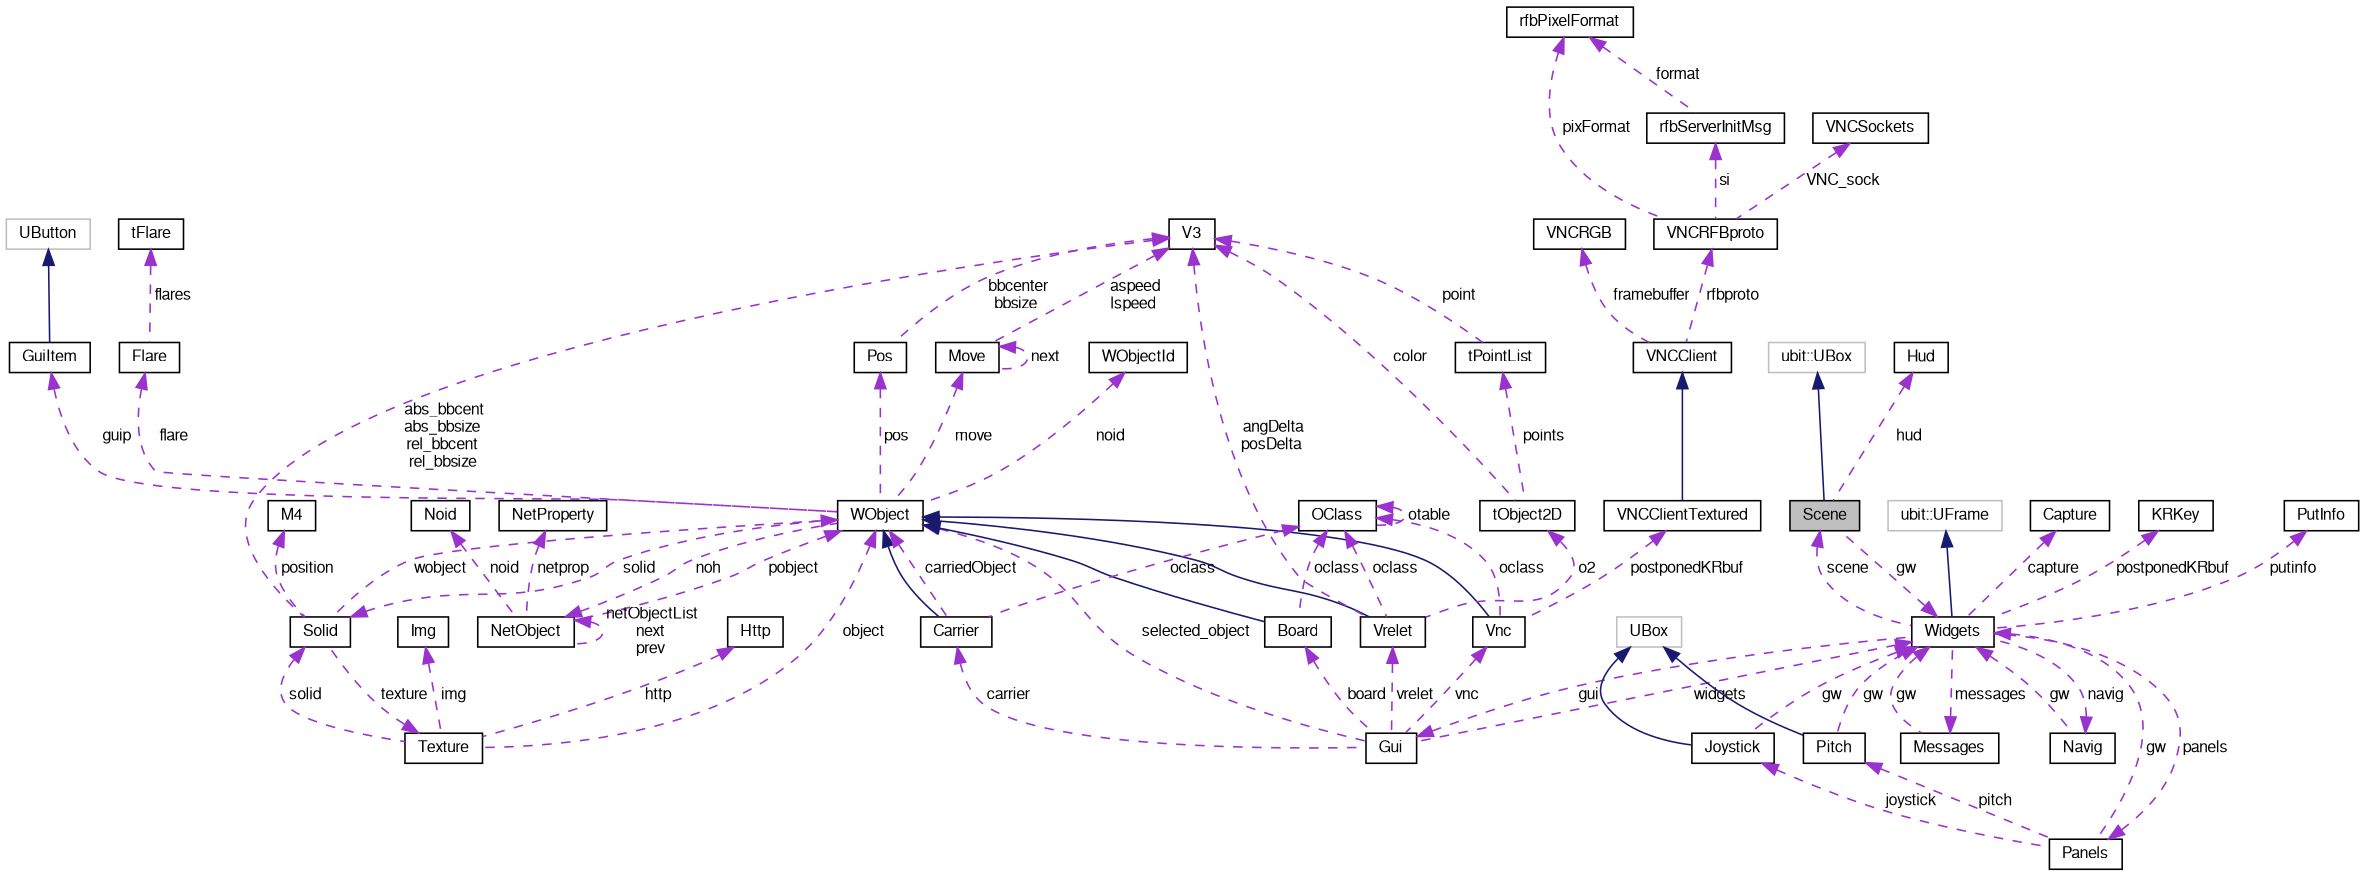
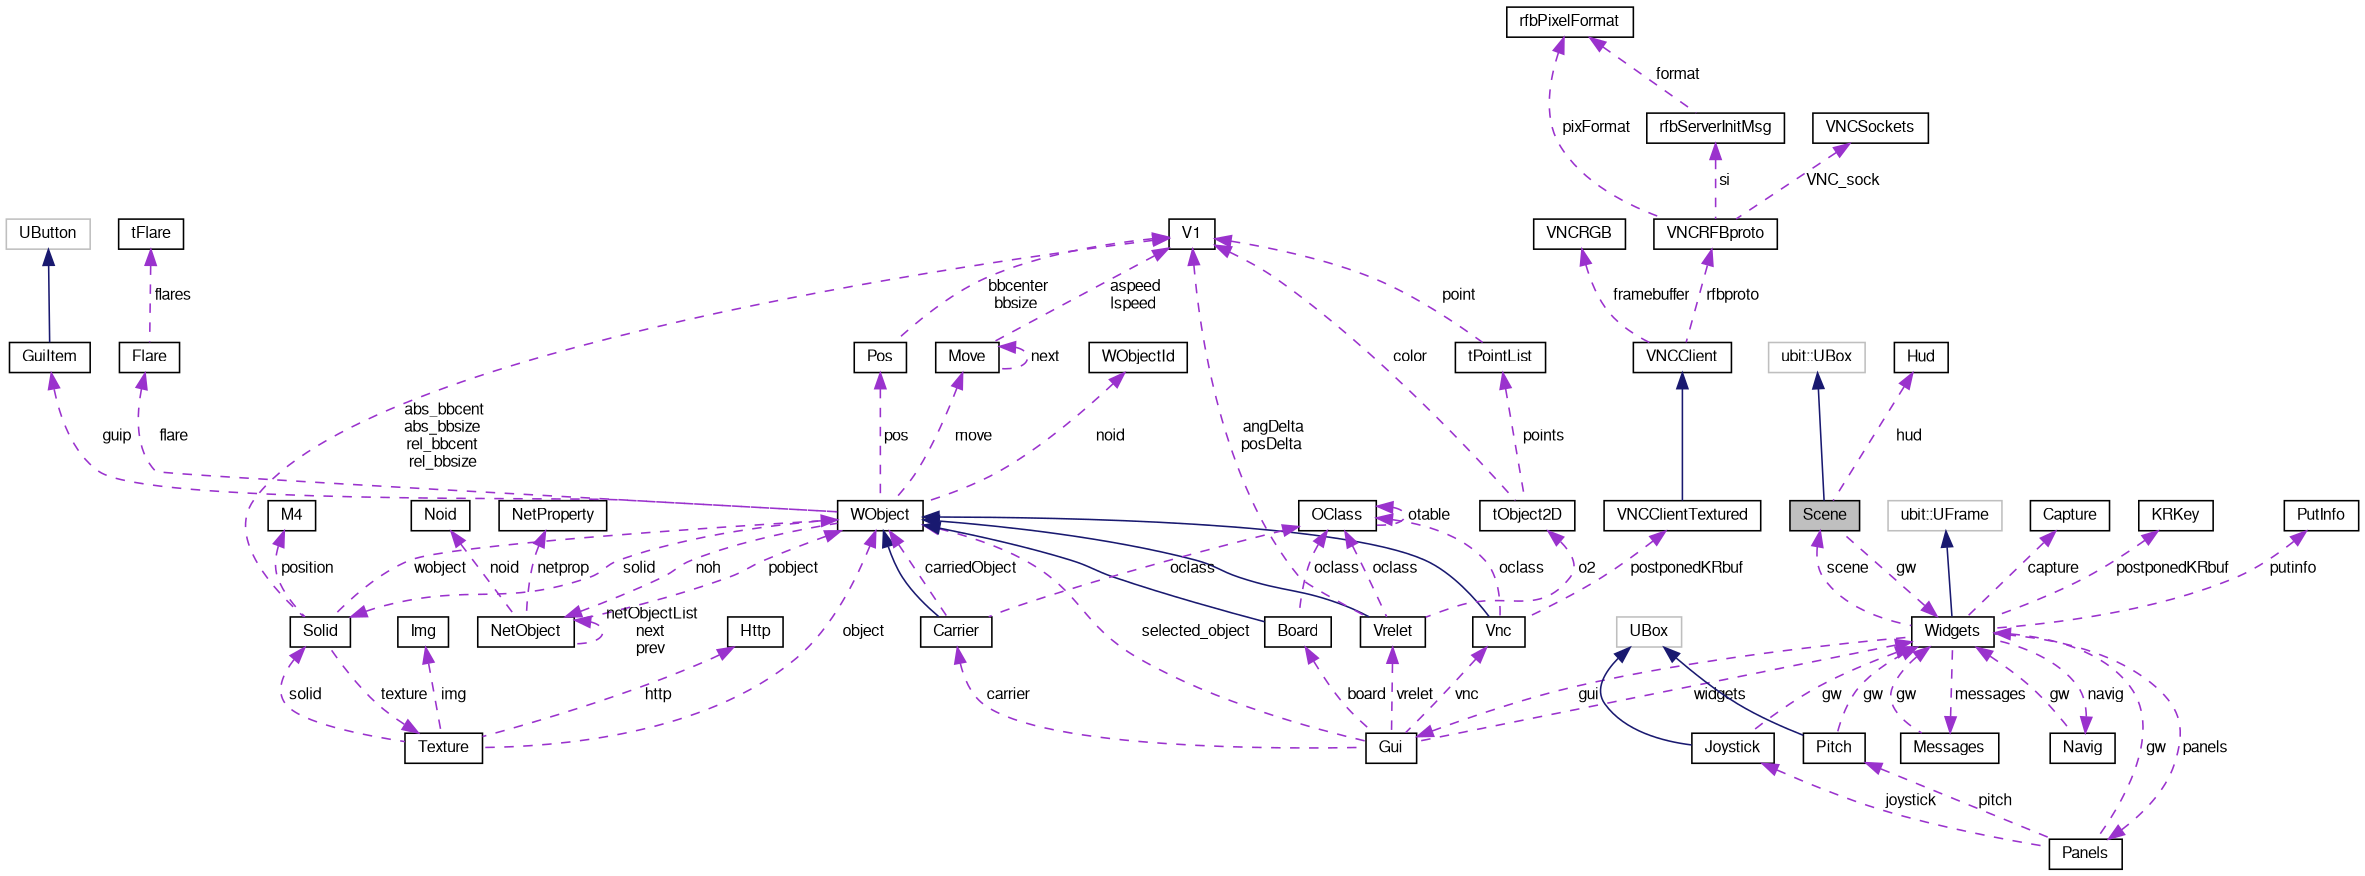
(1192, 234) -> (1192, 234)
